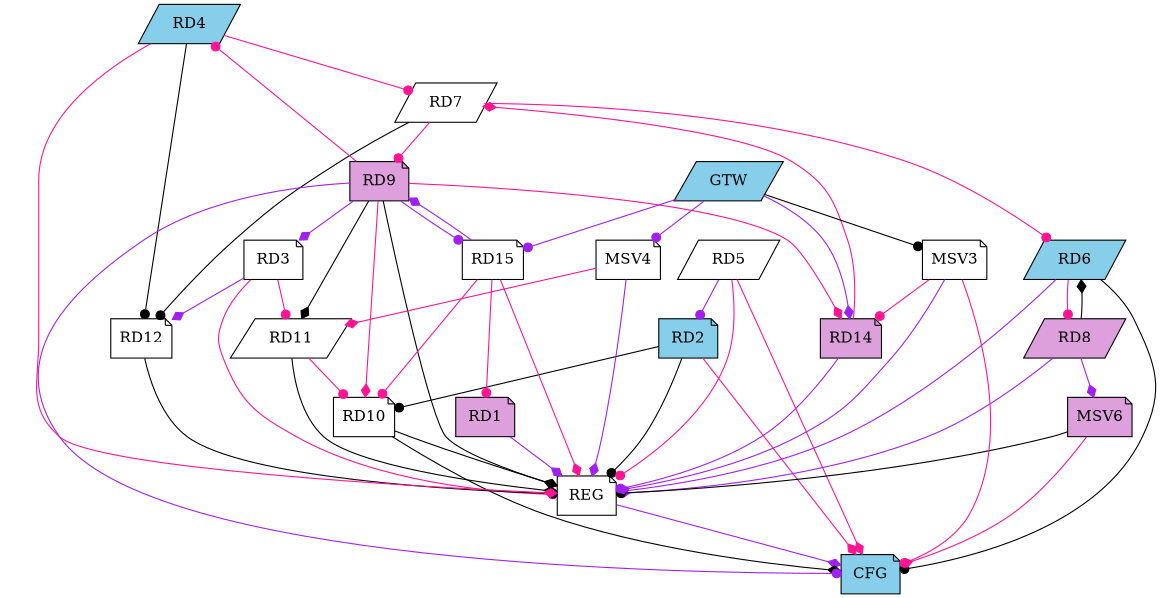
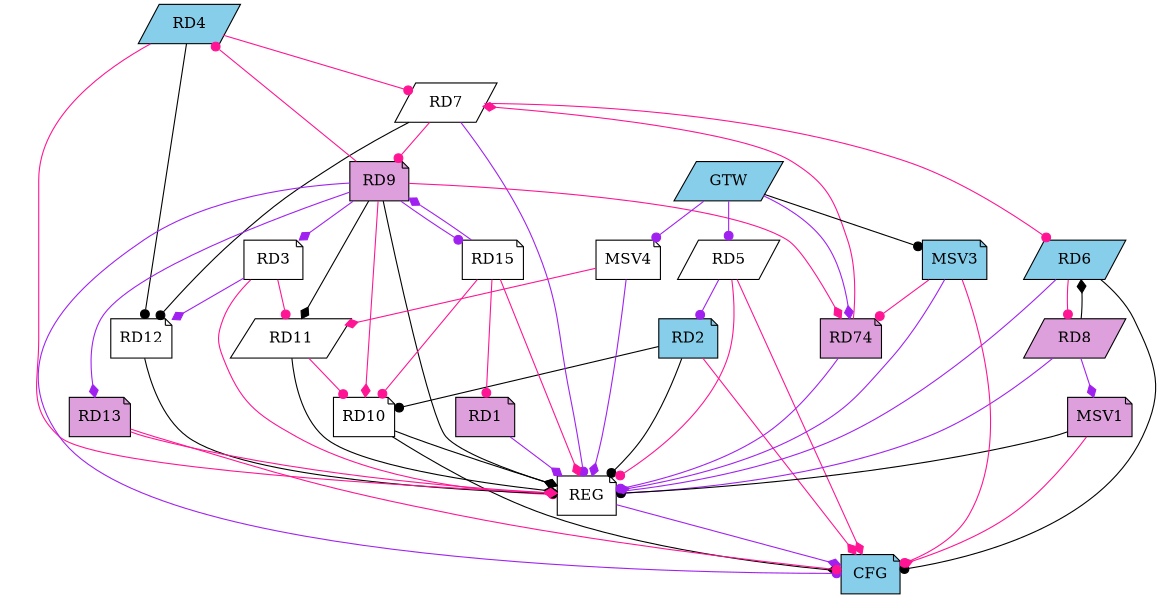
(604, 223) -> (729, 212)
(955, 260) -> (955, 260)
none -> (552, 293)
(851, 338) -> (851, 338)
none -> (100, 417)
(1100, 417) -> (1100, 417)
(851, 461) -> (851, 461)
